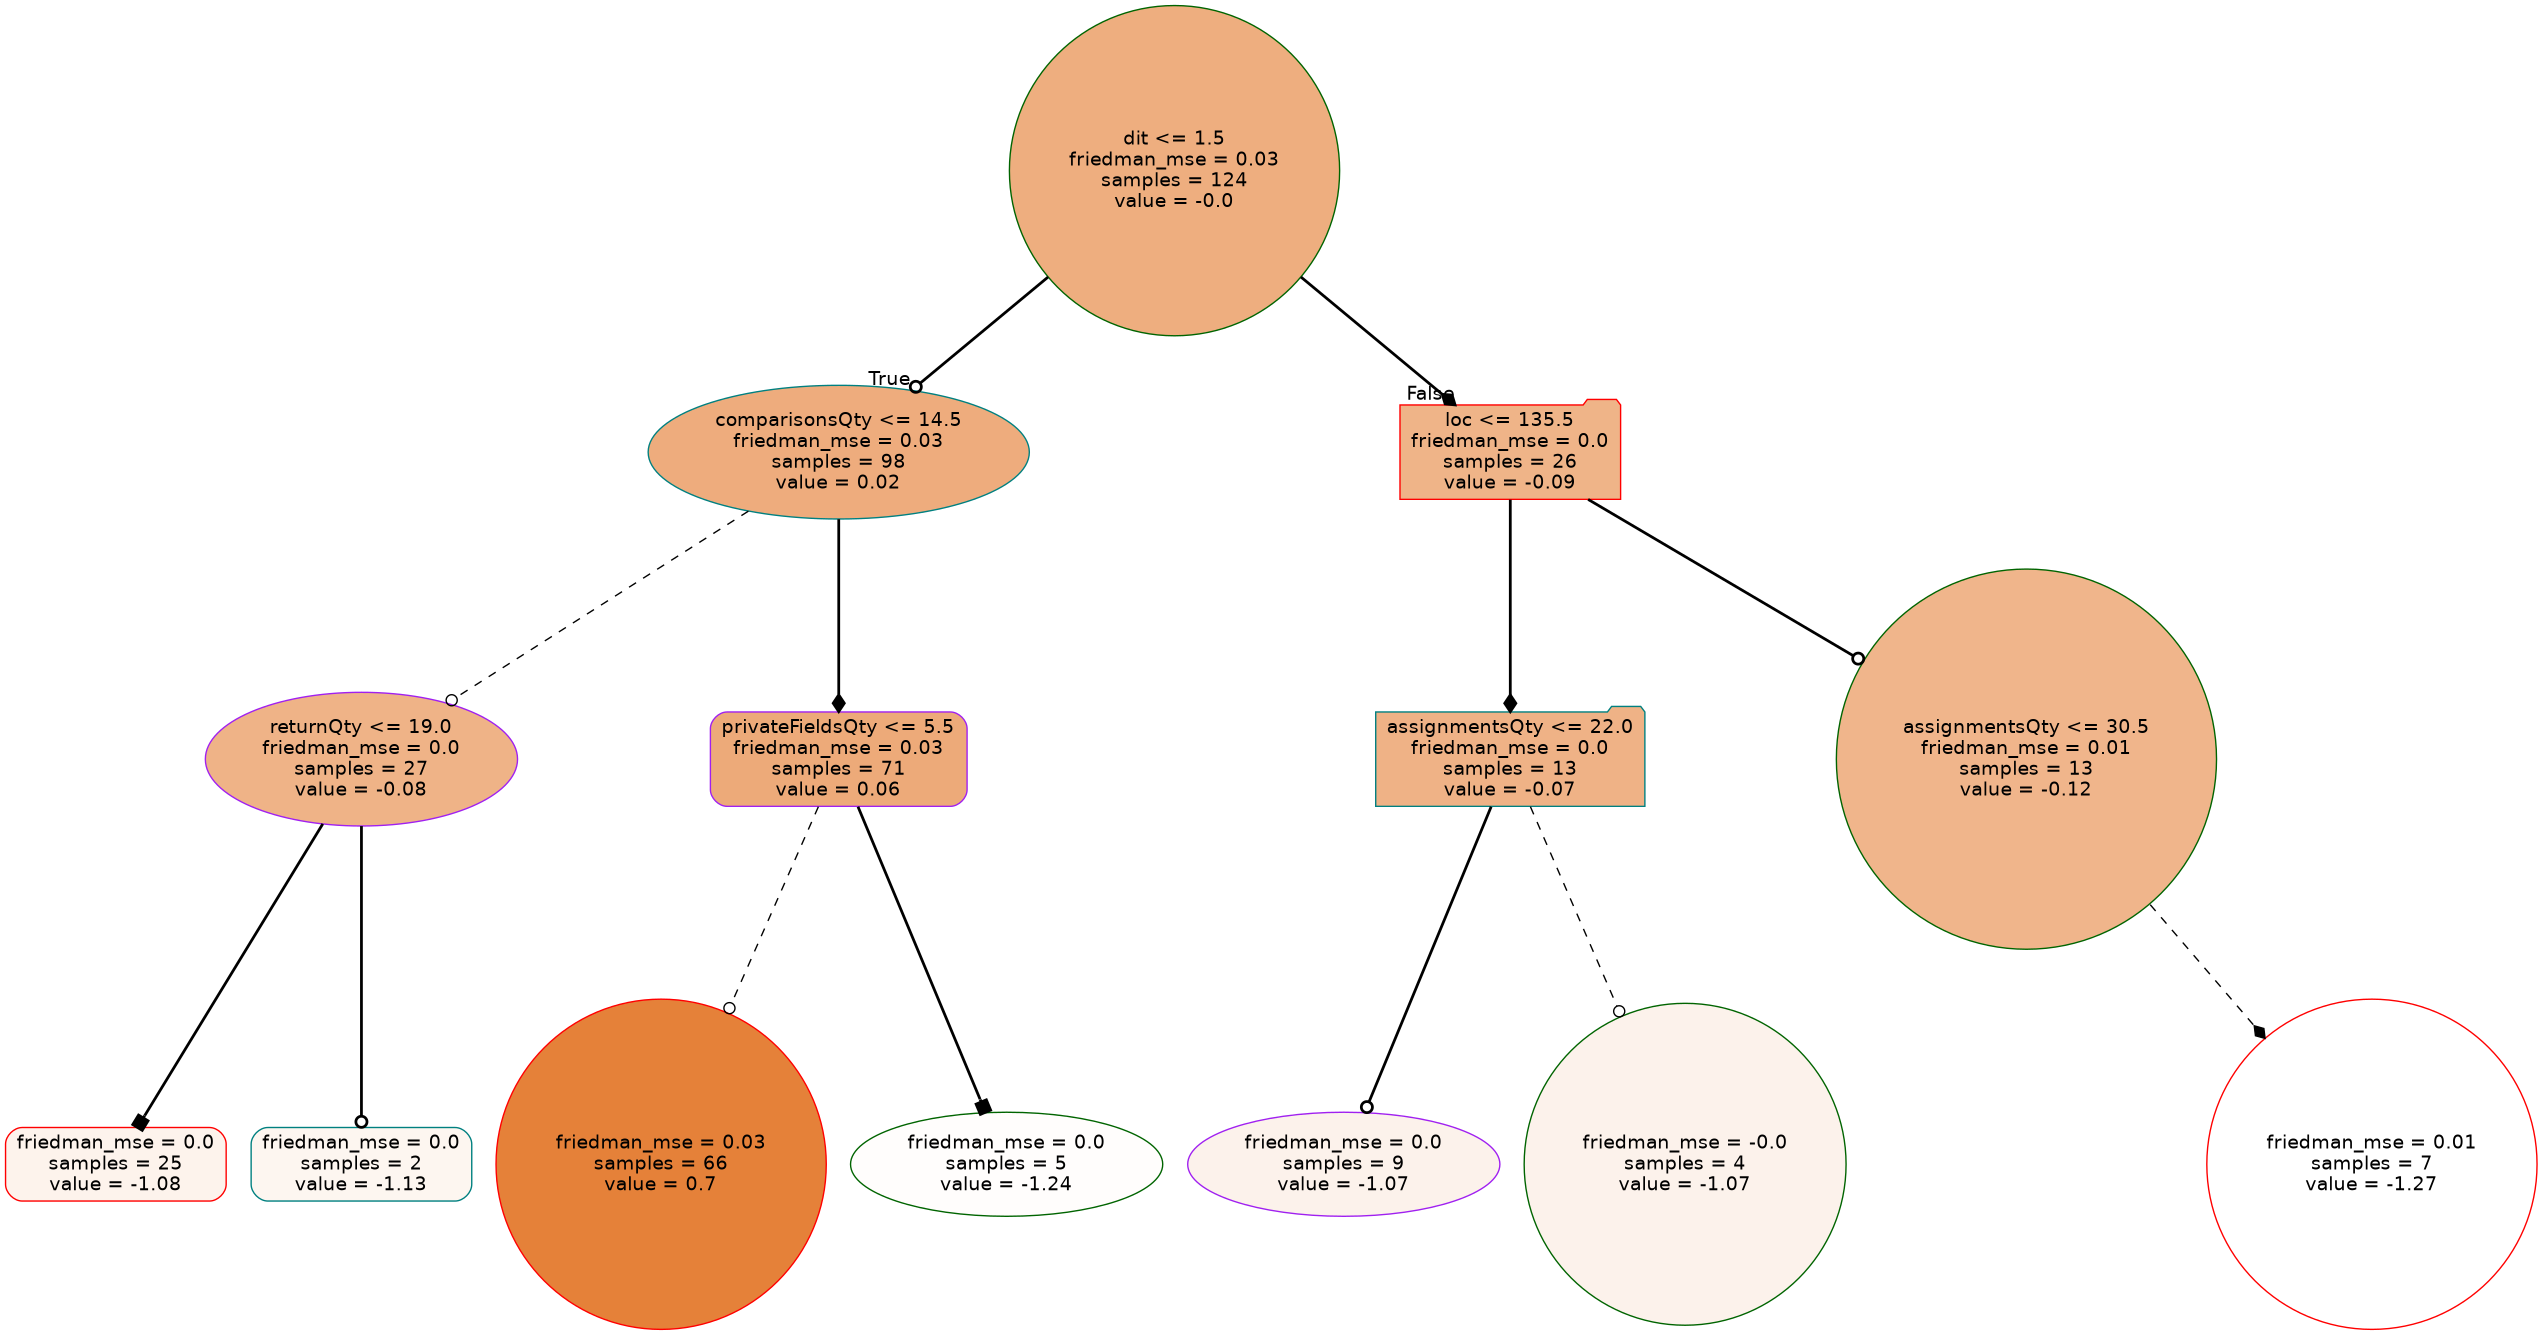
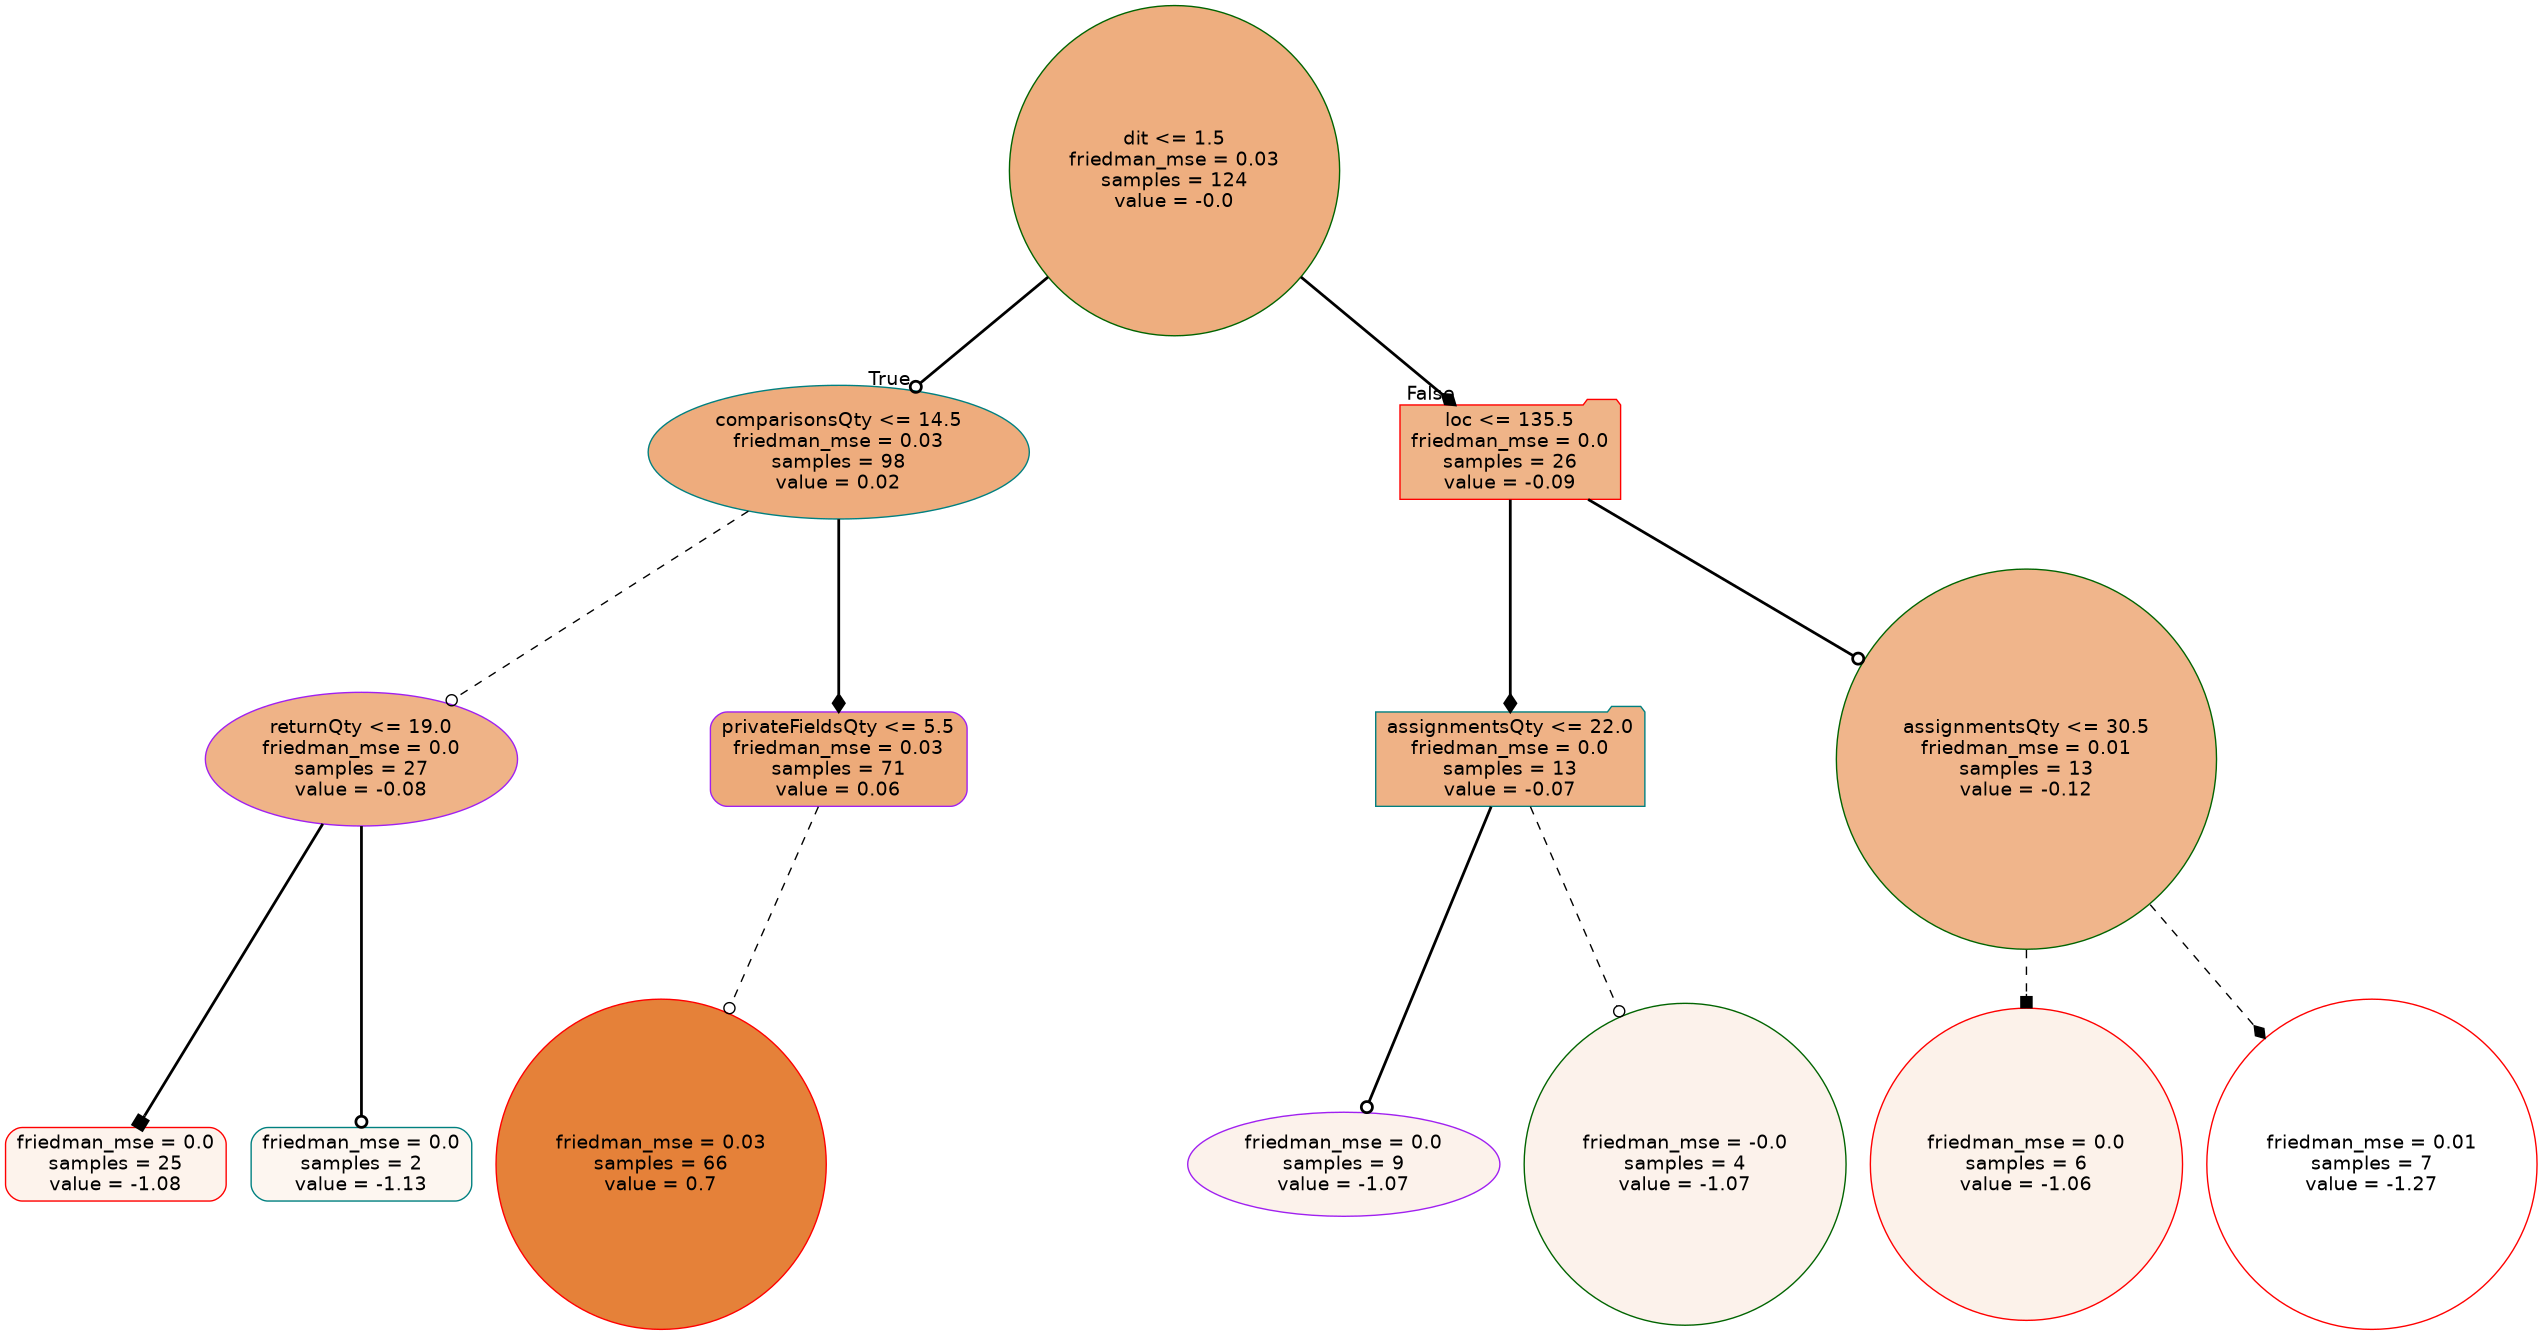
(1007, 1164) -> none
none -> (2026, 1164)
